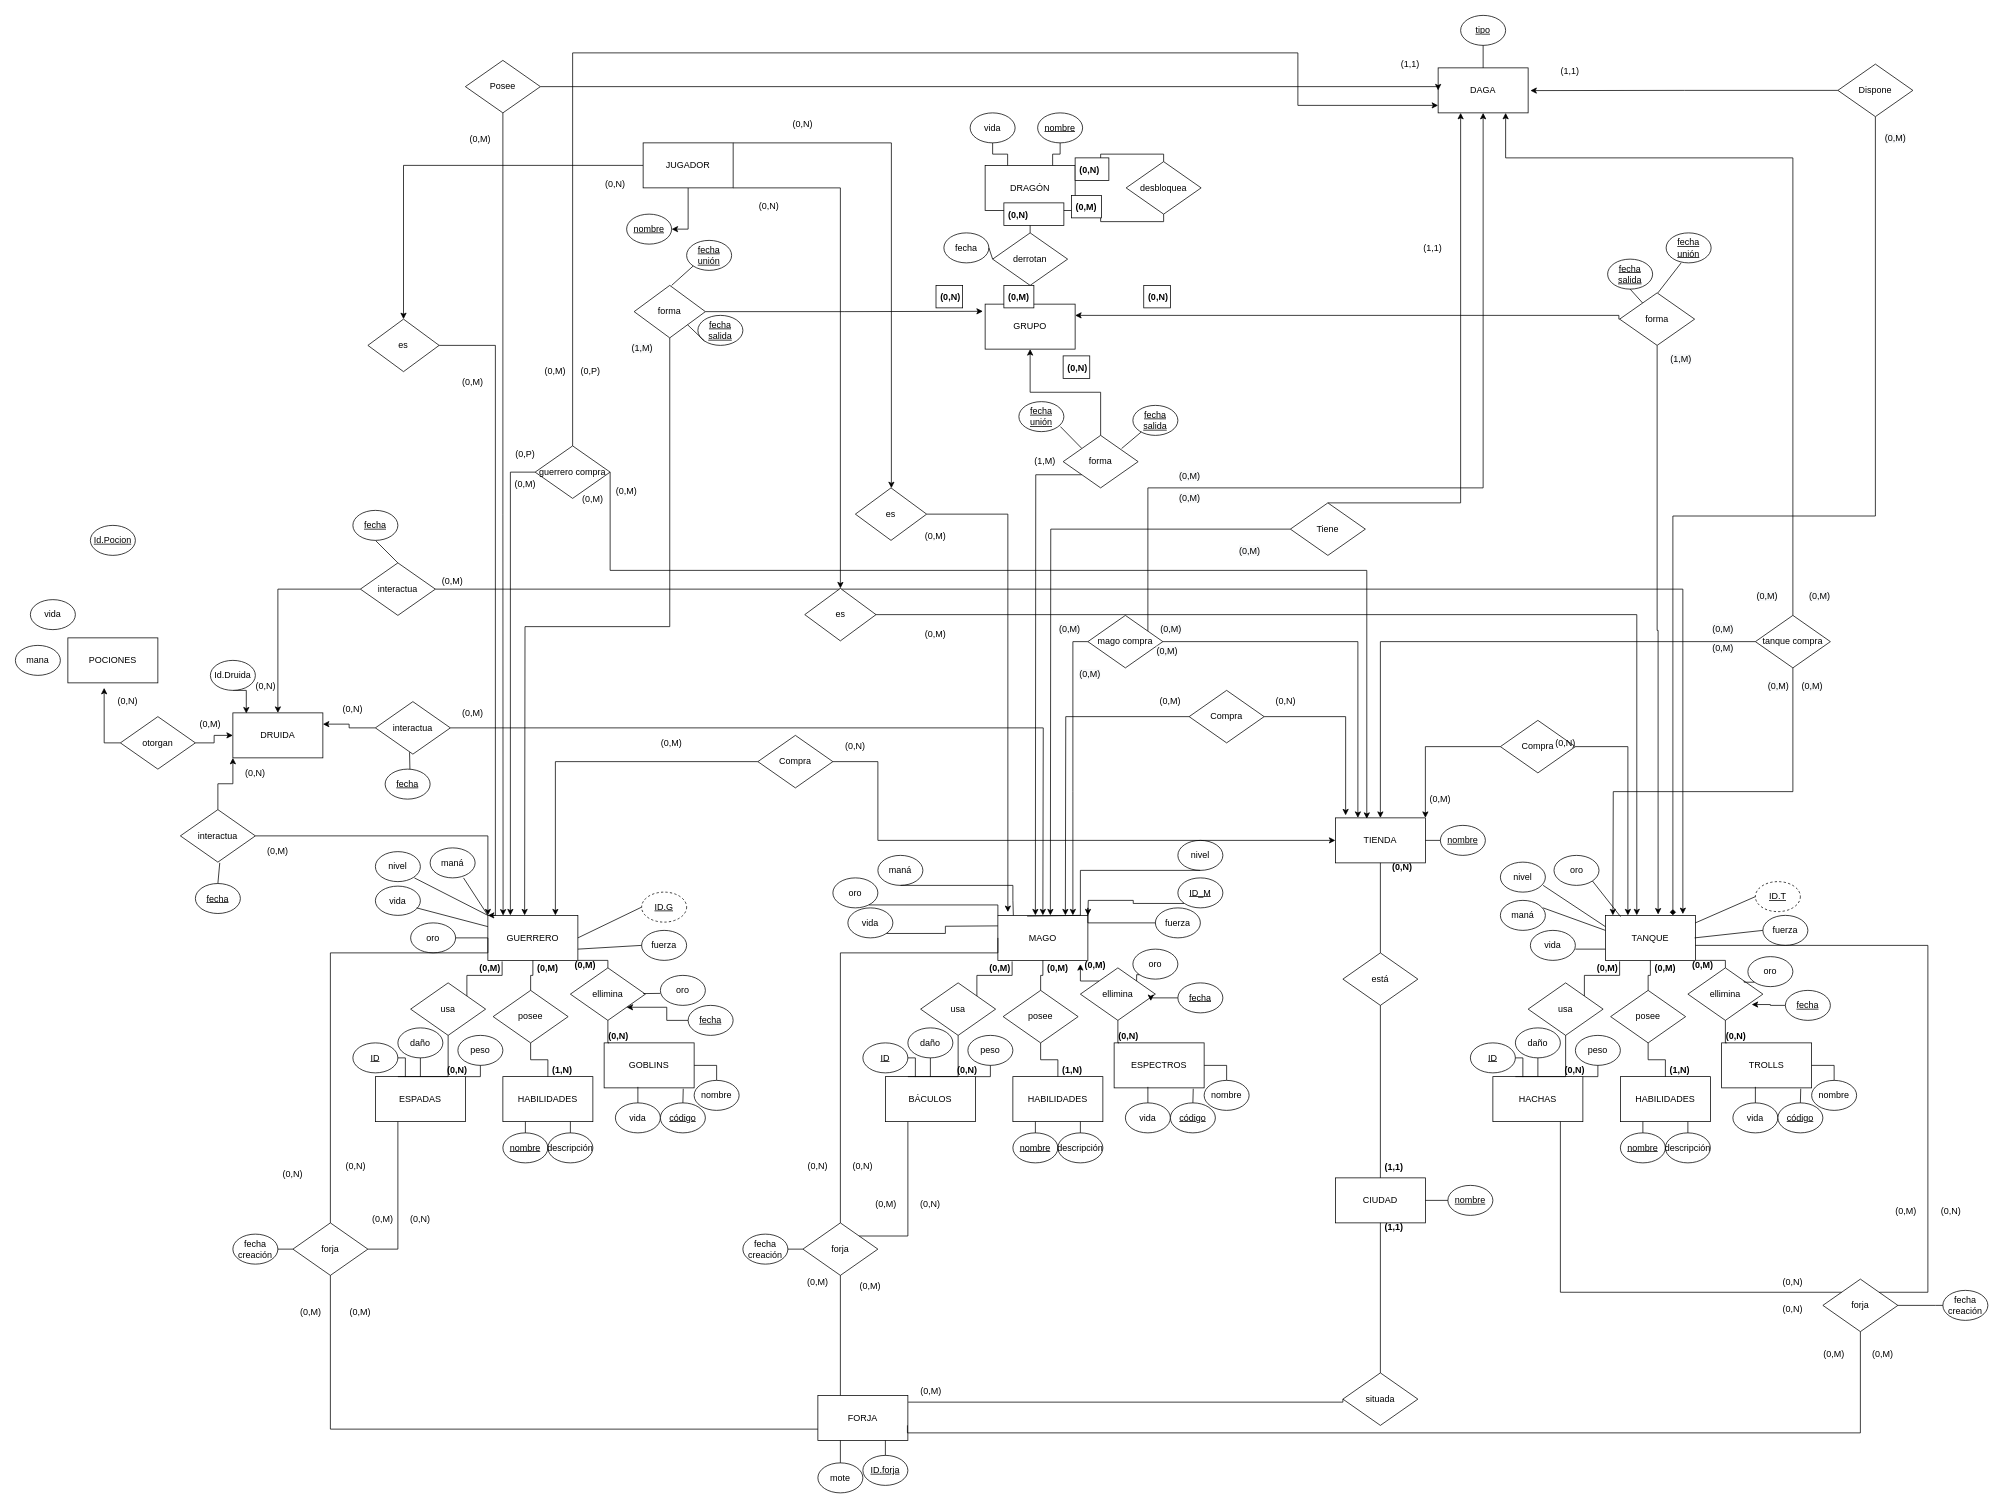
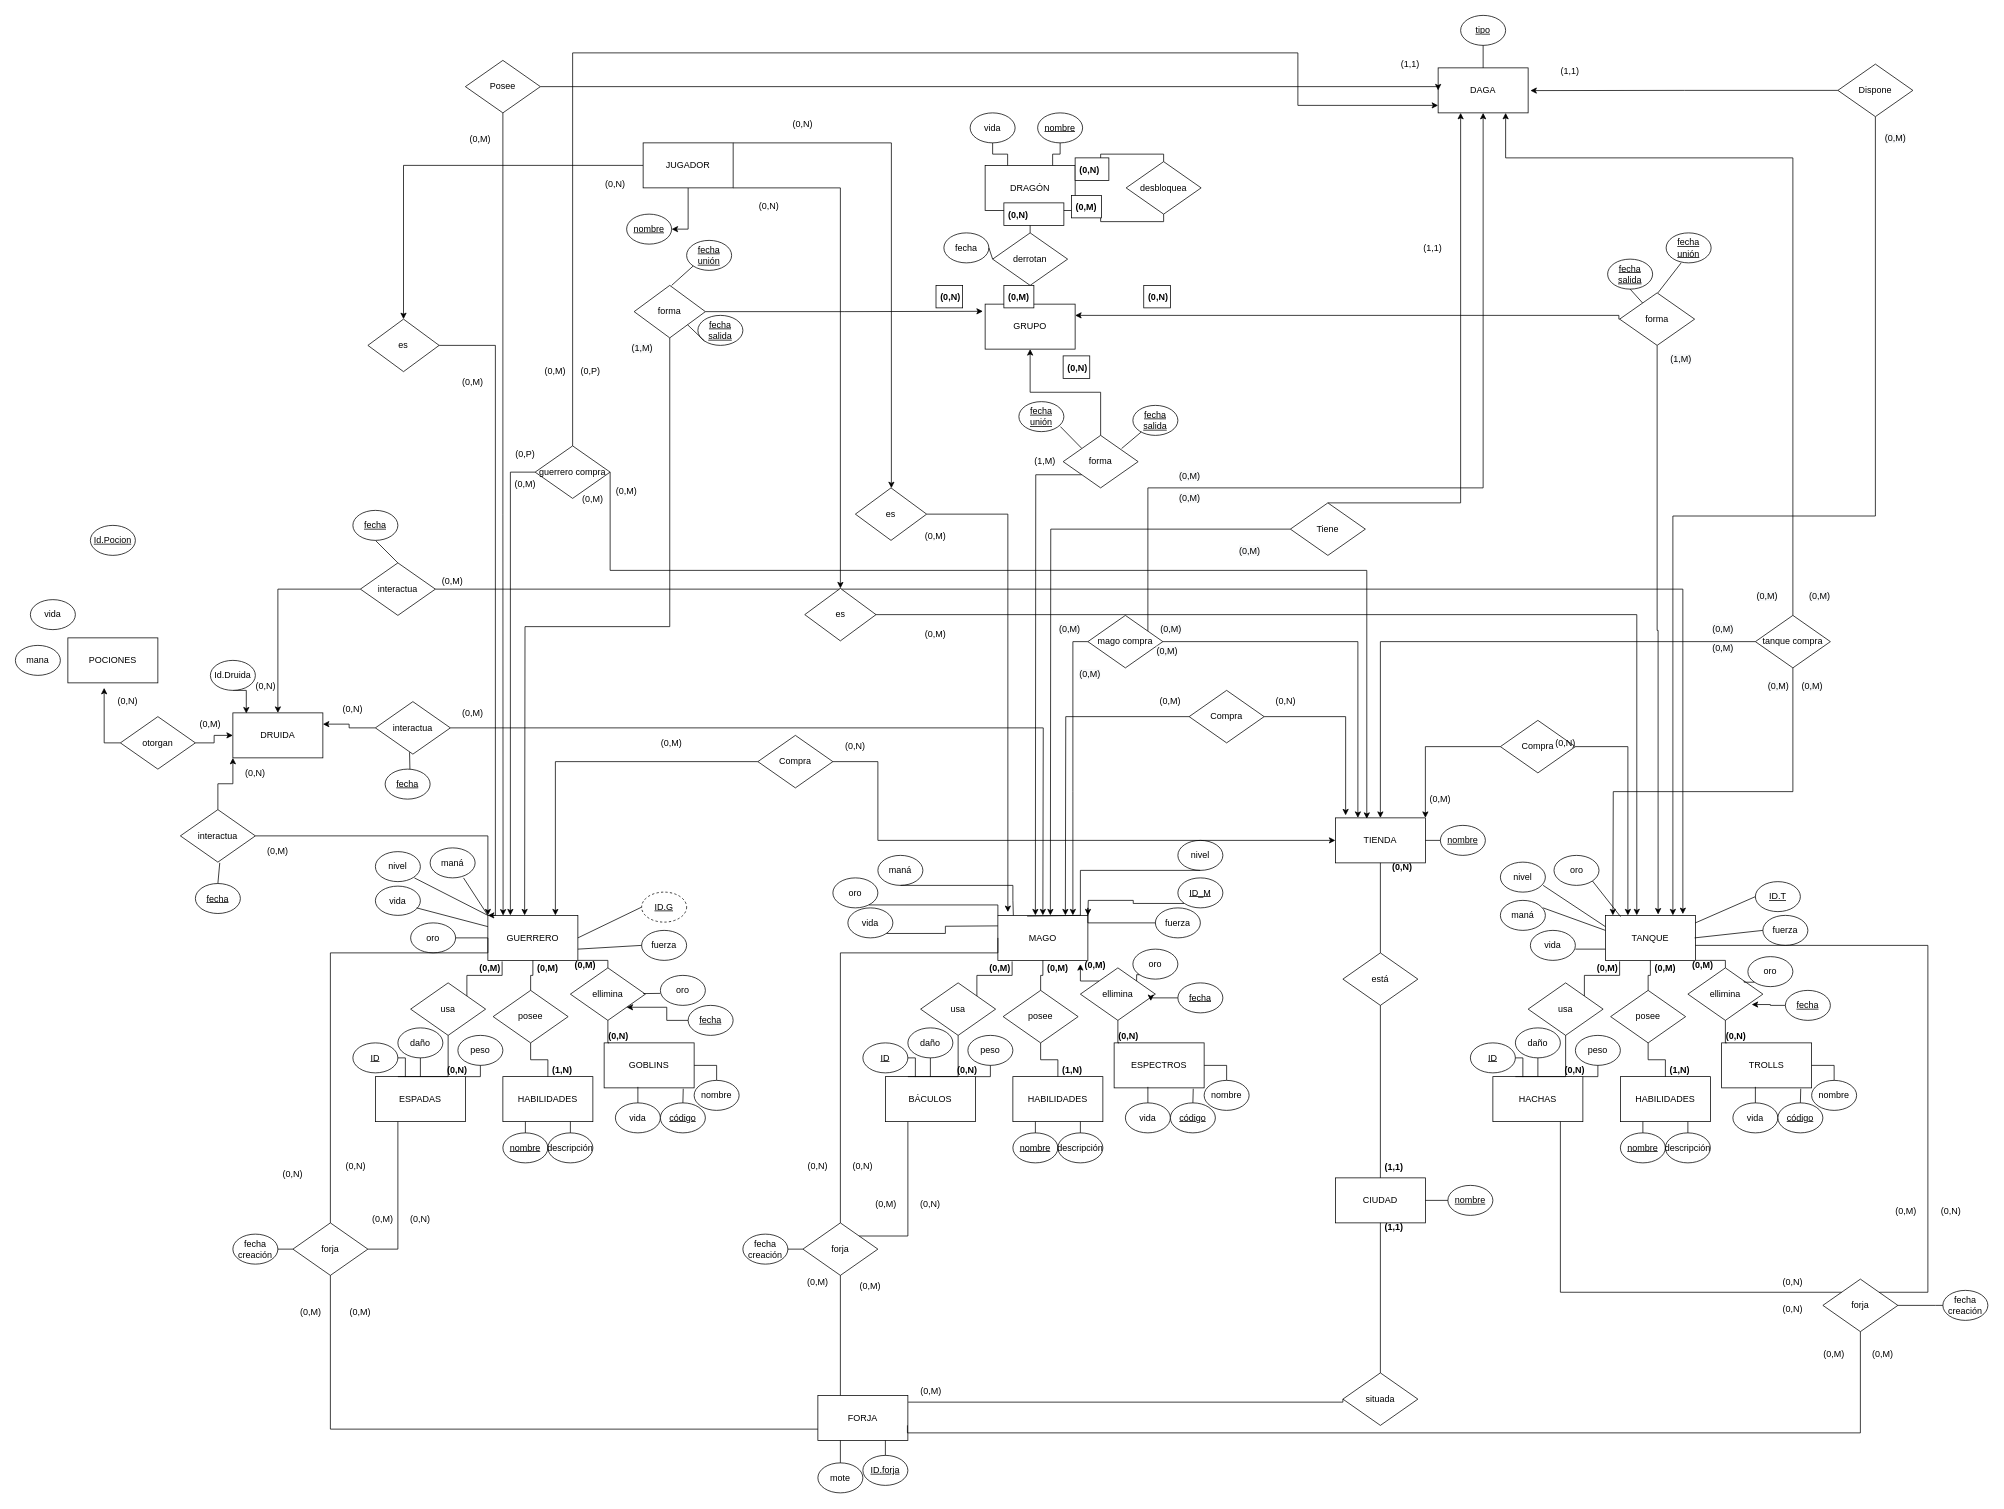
(1778, 897) -> (1778, 897)
(1673, 908) -> (1673, 909)
